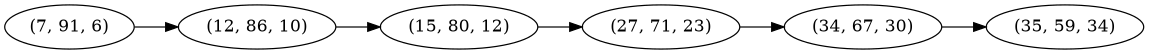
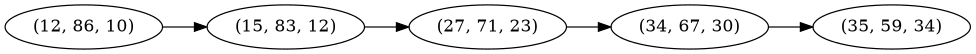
(69, 27) -> none
(459, 27) -> (286, 27)
